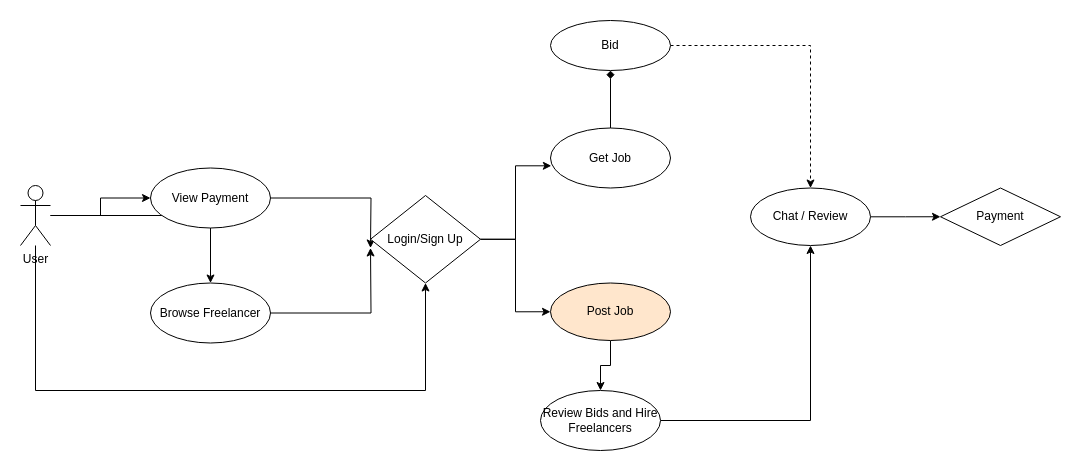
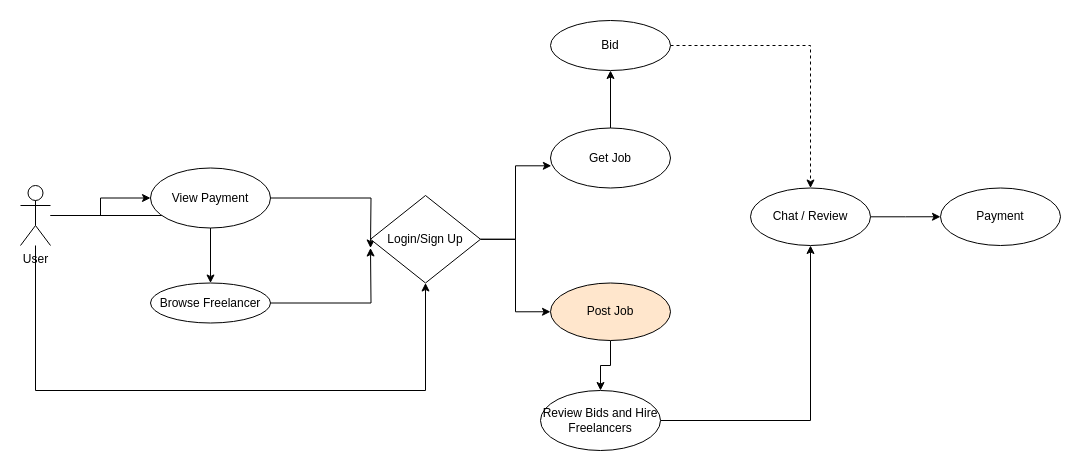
(611, 79) -> (611, 78)
(1001, 217) -> (1001, 217)
(211, 313) -> (211, 303)
